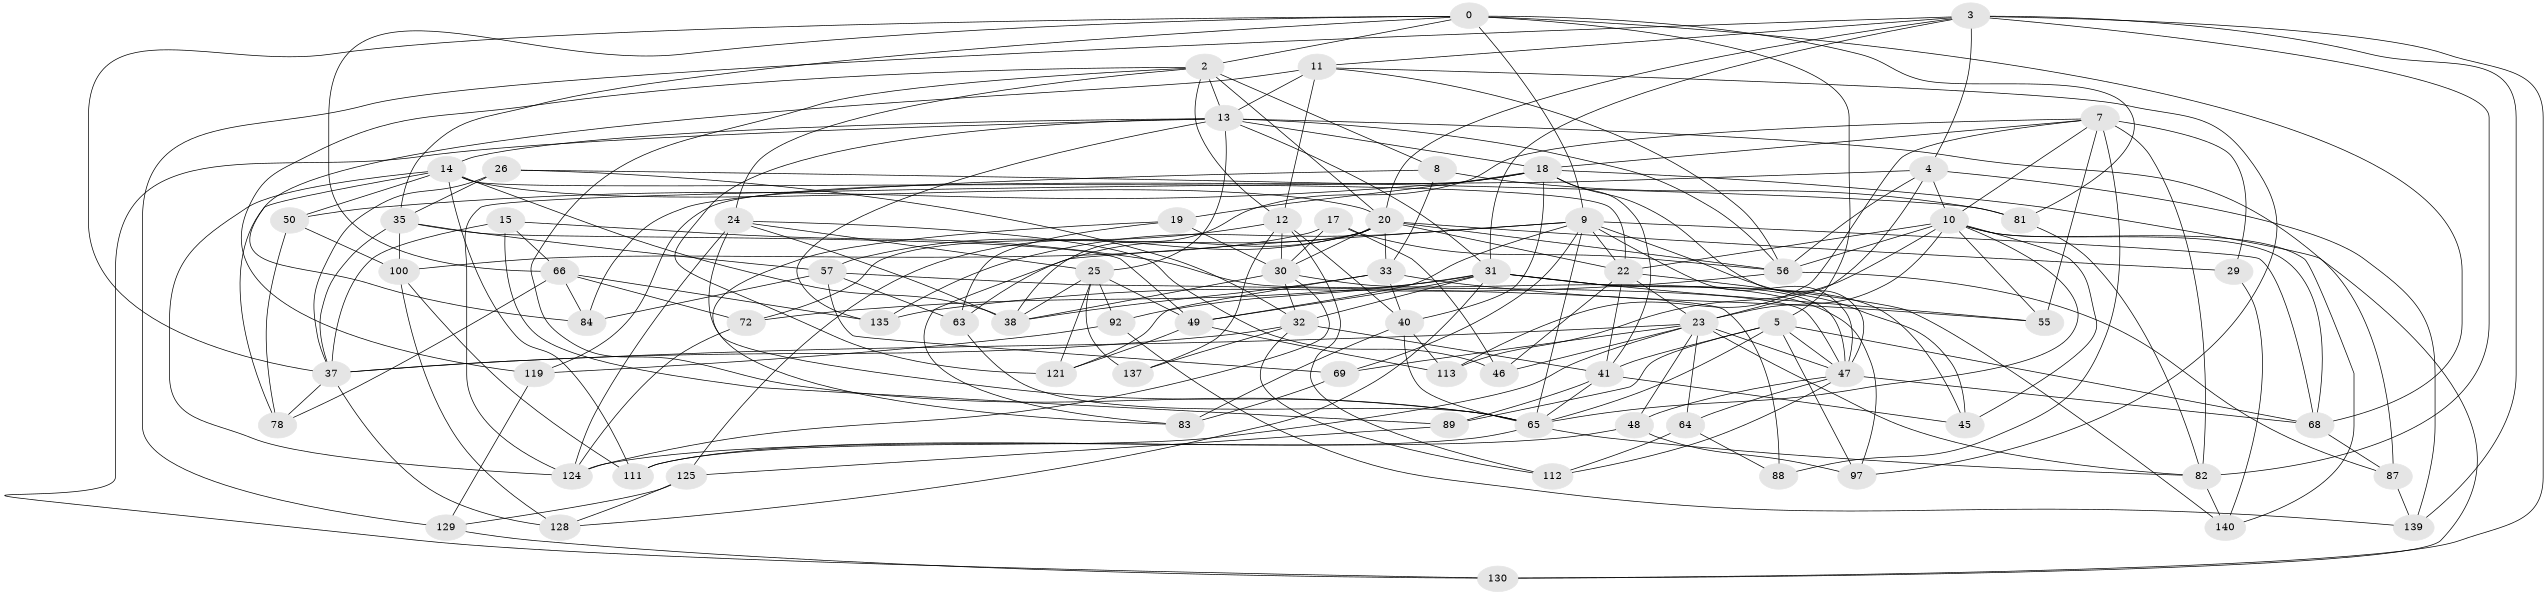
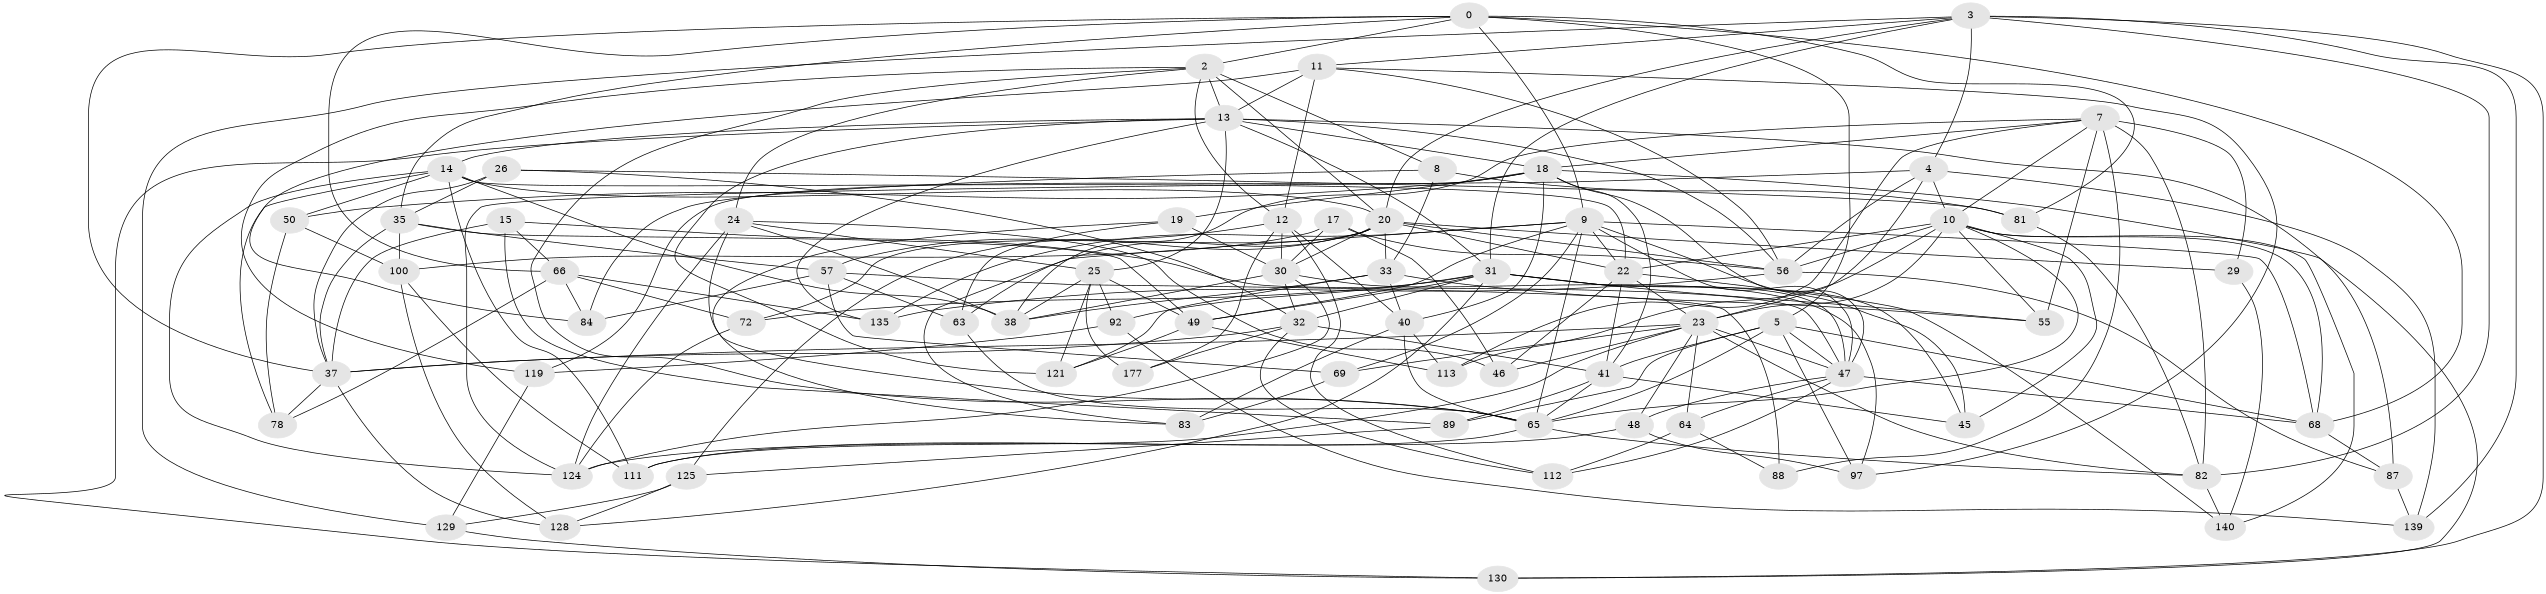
(1133, 374) -> (1133, 374)
